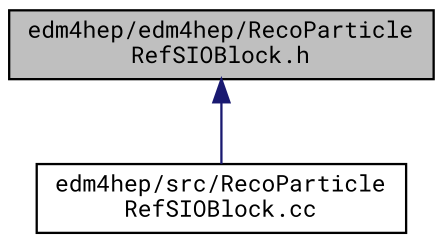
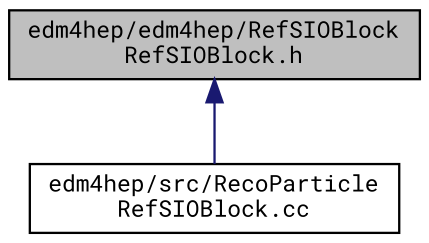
(221, 45) -> (215, 45)
